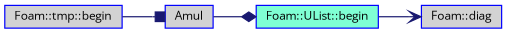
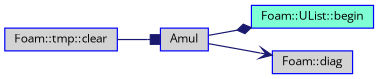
(63, 17) -> (61, 40)
(394, 17) -> (234, 48)
